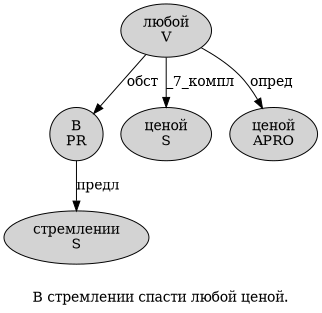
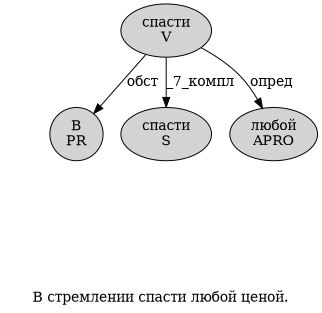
(166, 31) -> (166, 31)
(166, 134) -> (166, 134)
(274, 134) -> (274, 134)
(76, 238) -> none
